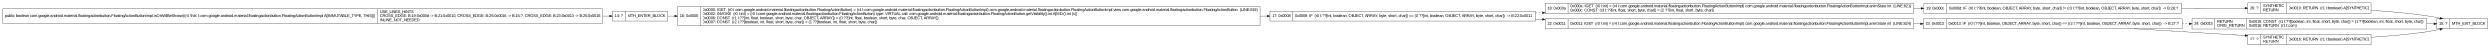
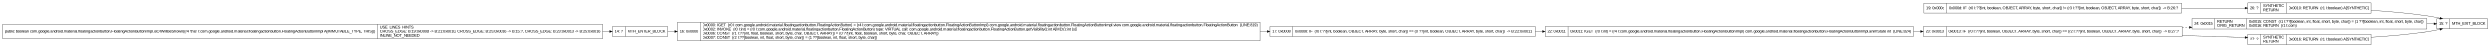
(1729, 8) -> none
